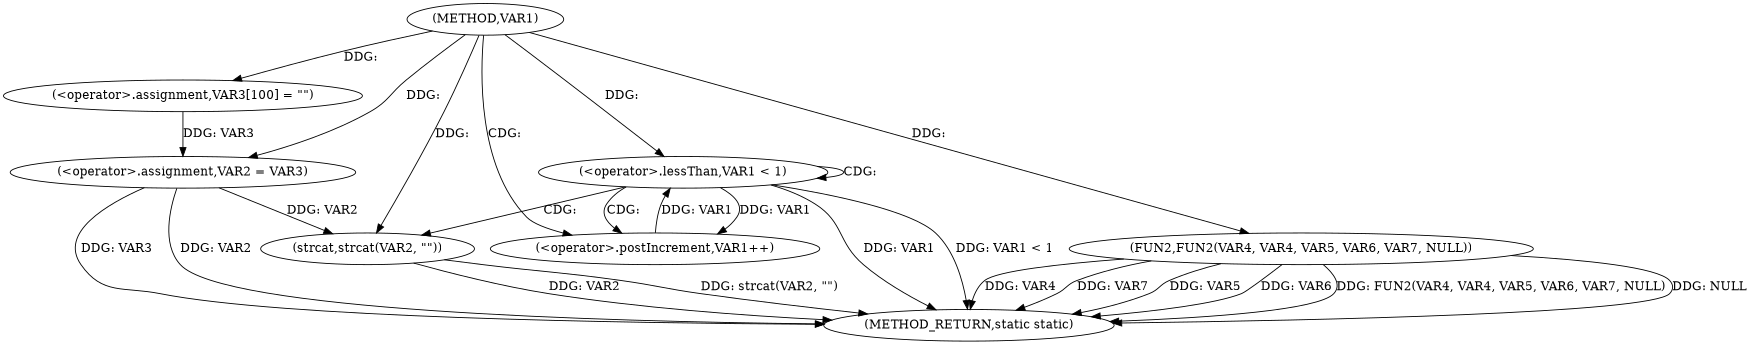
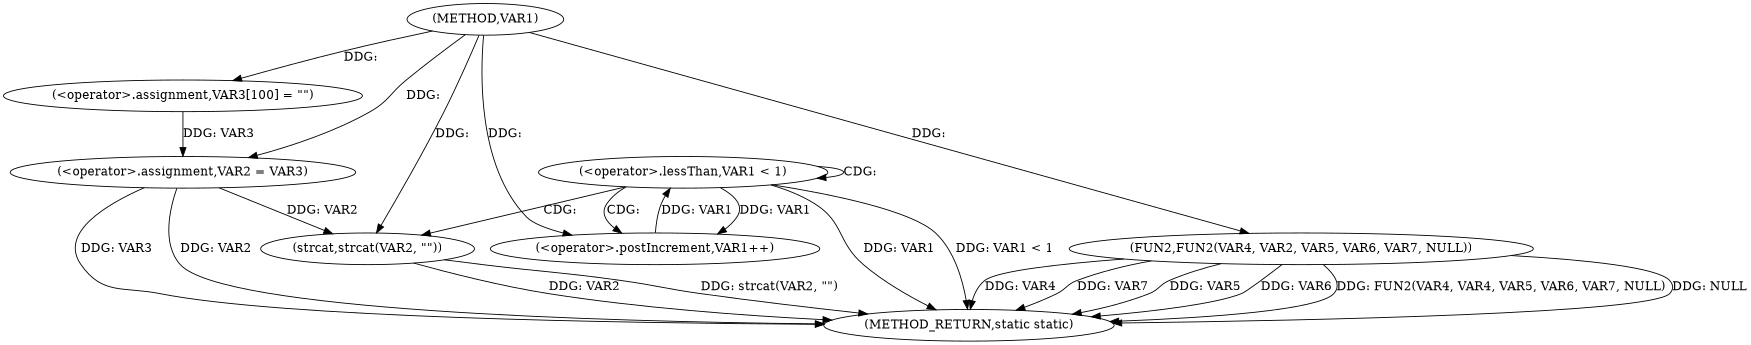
(581, 93) -> none
(507, 134) -> (507, 134)
(1301, 249) -> (1301, 249)
